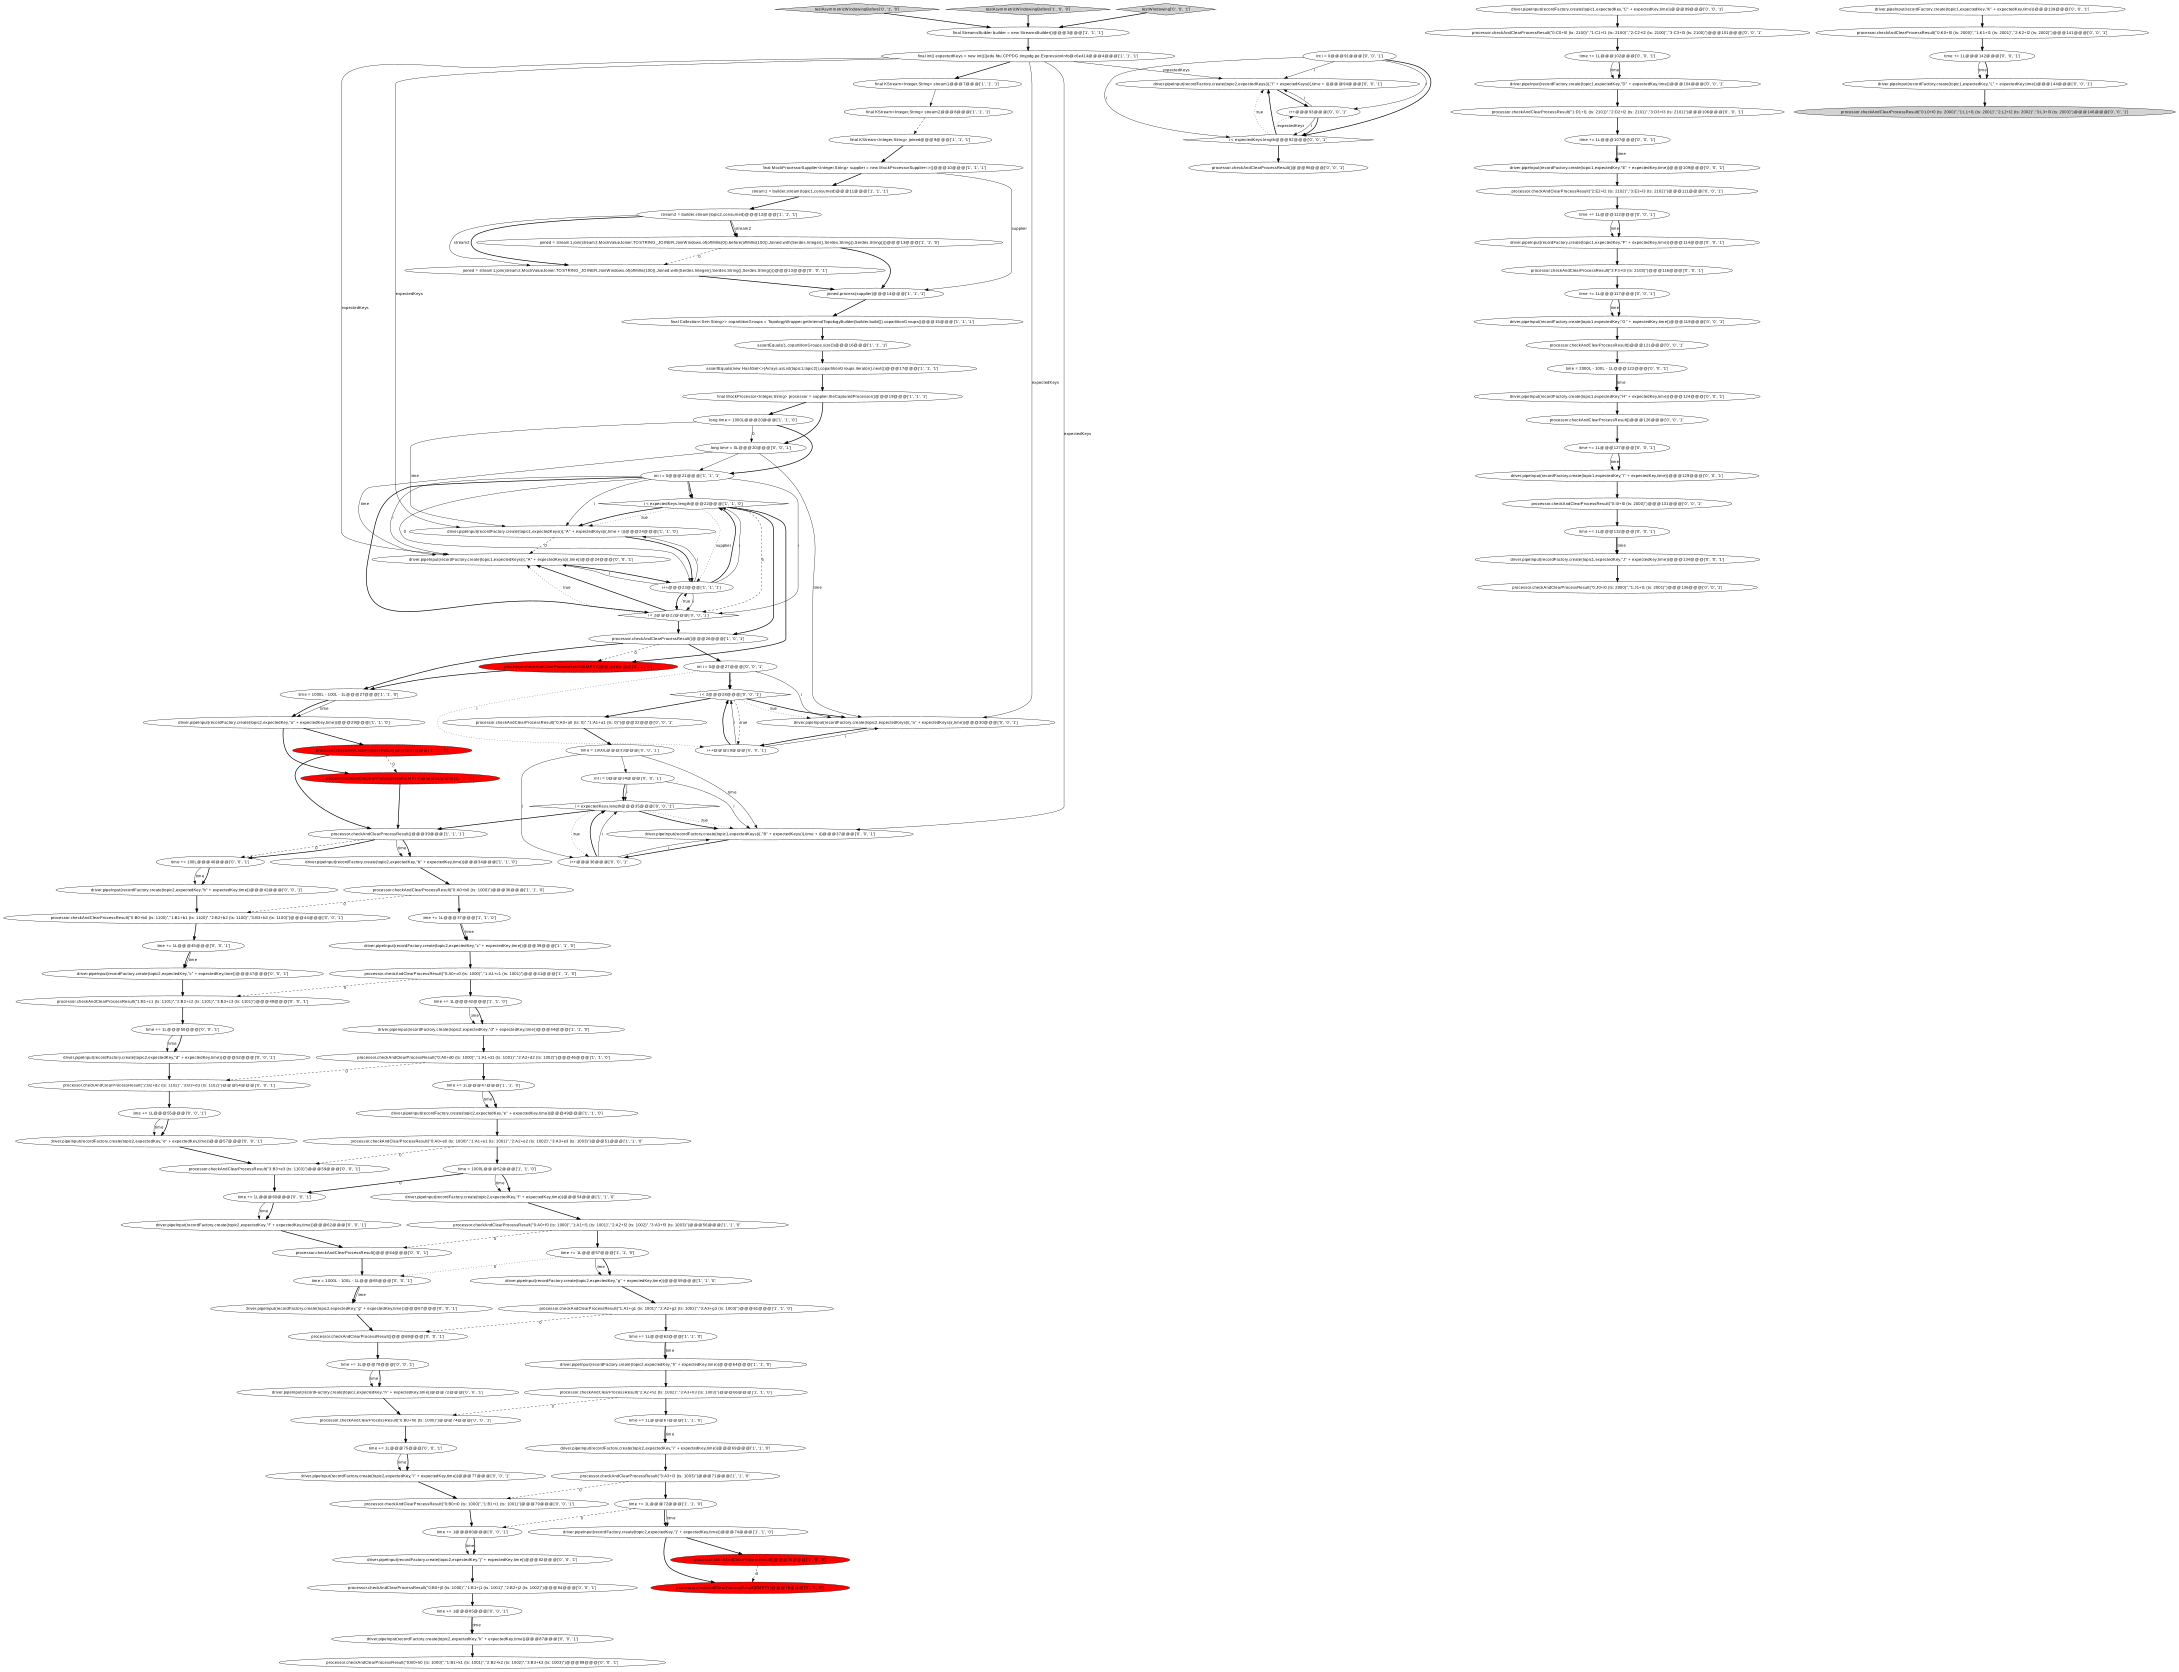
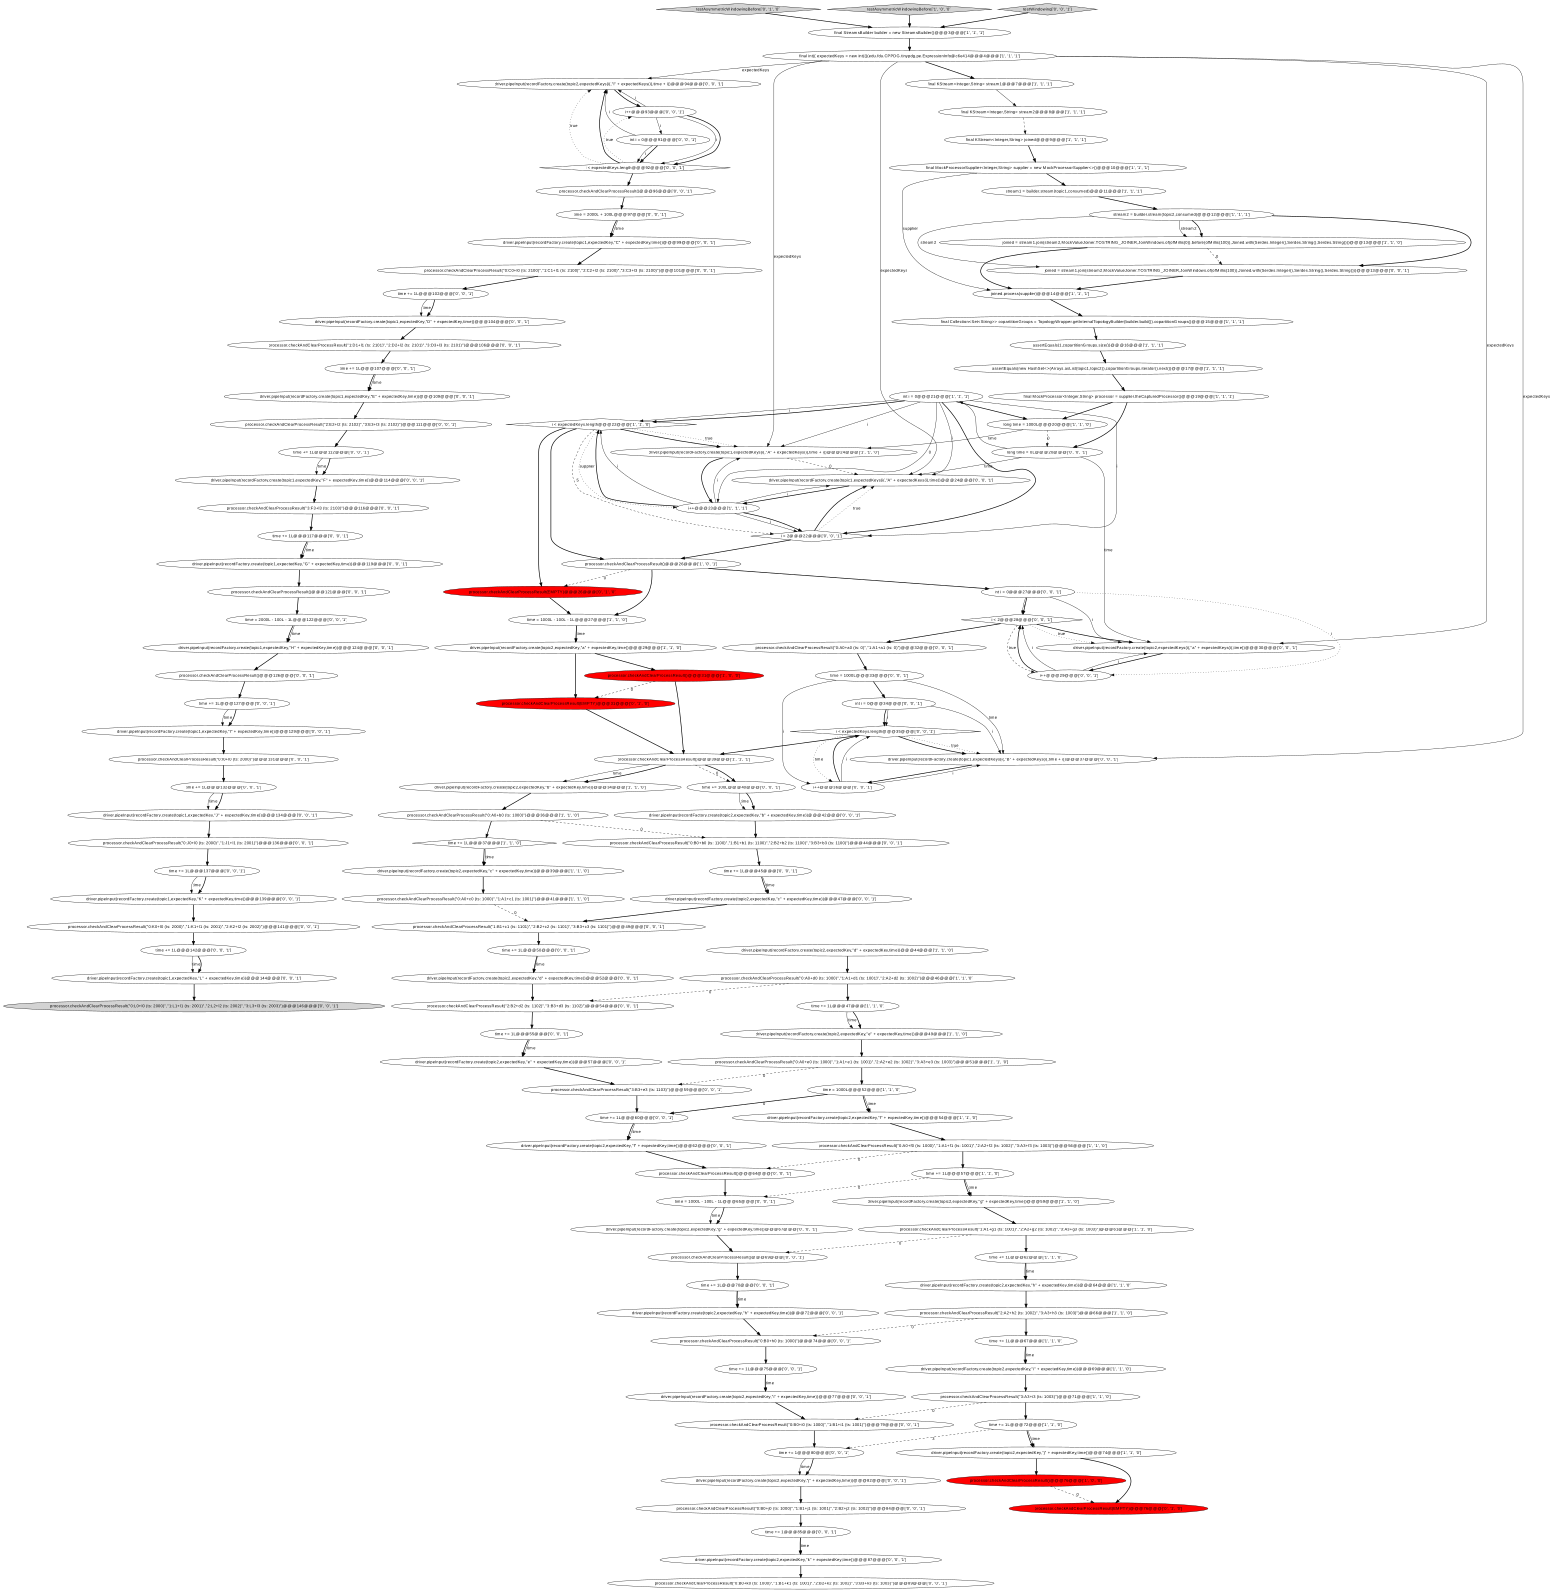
(1419, 93) -> (658, 124)
(1291, 126) -> (610, 140)
none -> (620, 215)
(752, 432) -> (1047, 437)
(797, 461) -> (990, 410)
(681, 602) -> none
(623, 763) -> (878, 688)
(576, 834) -> (819, 759)
none -> (207, 871)
(459, 918) -> (484, 843)
(471, 1002) -> none
(484, 1266) -> (848, 1187)
(582, 1518) -> (934, 1439)
